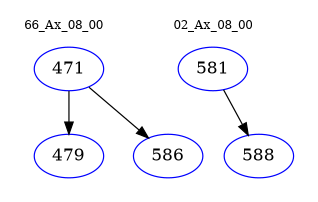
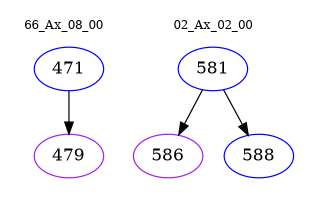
(214, 26) -> (214, 26)
(105, 101) -> (194, 107)
(69, 156) -> (69, 156)
(168, 156) -> (168, 156)
